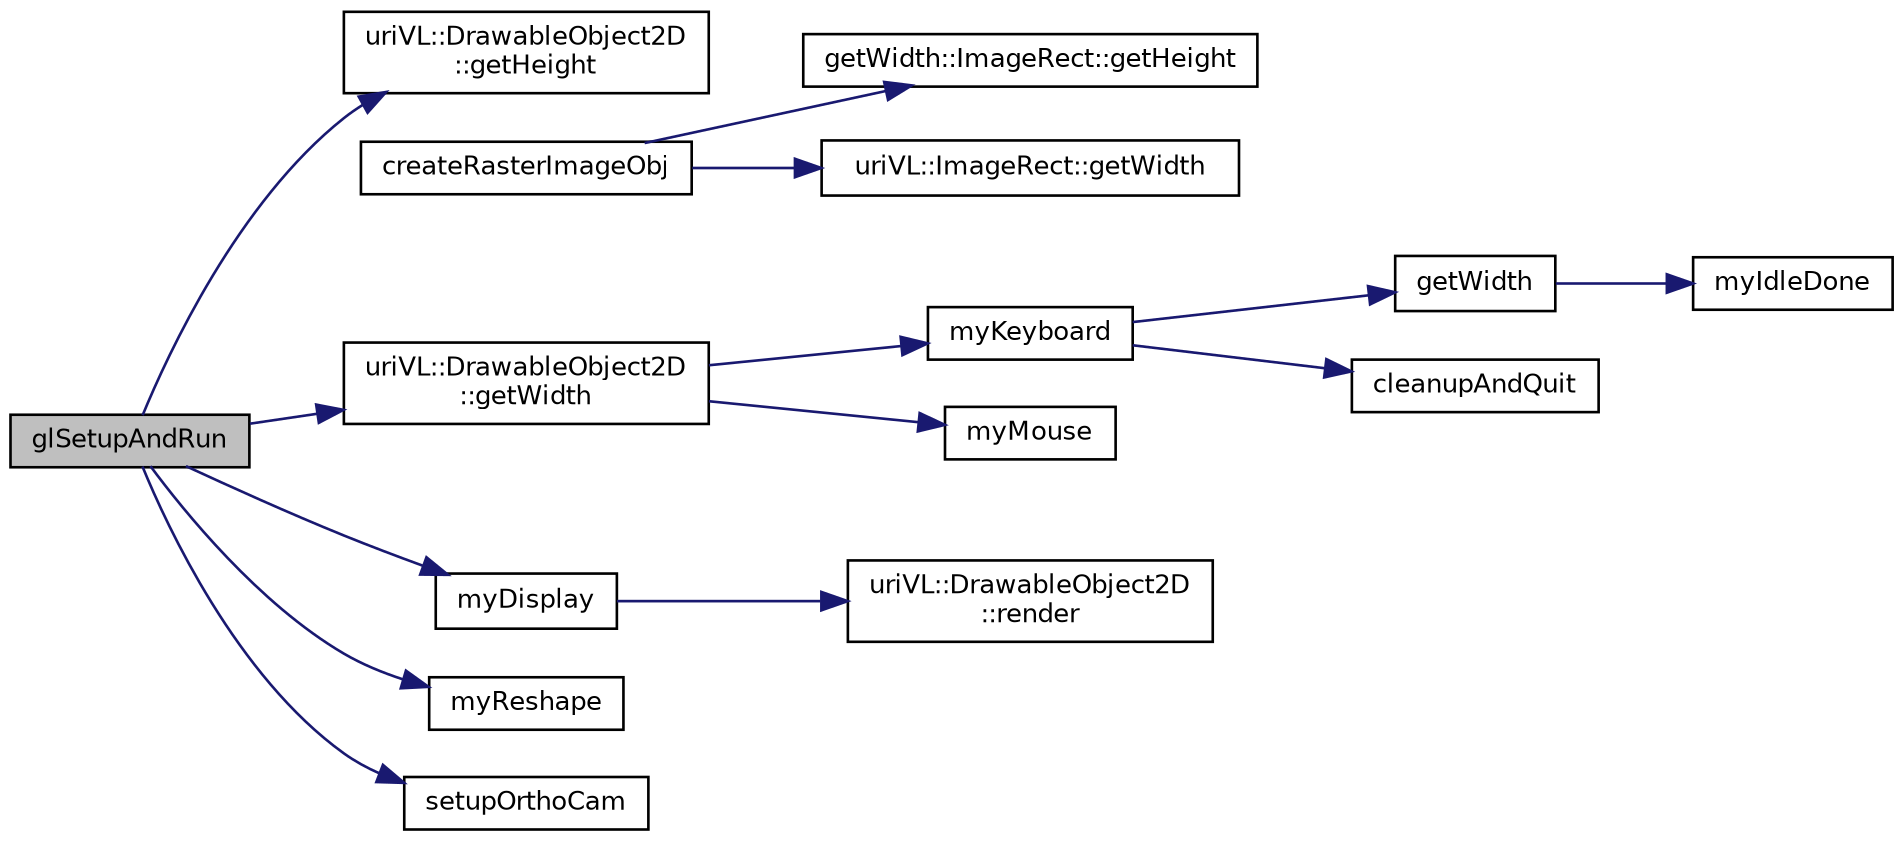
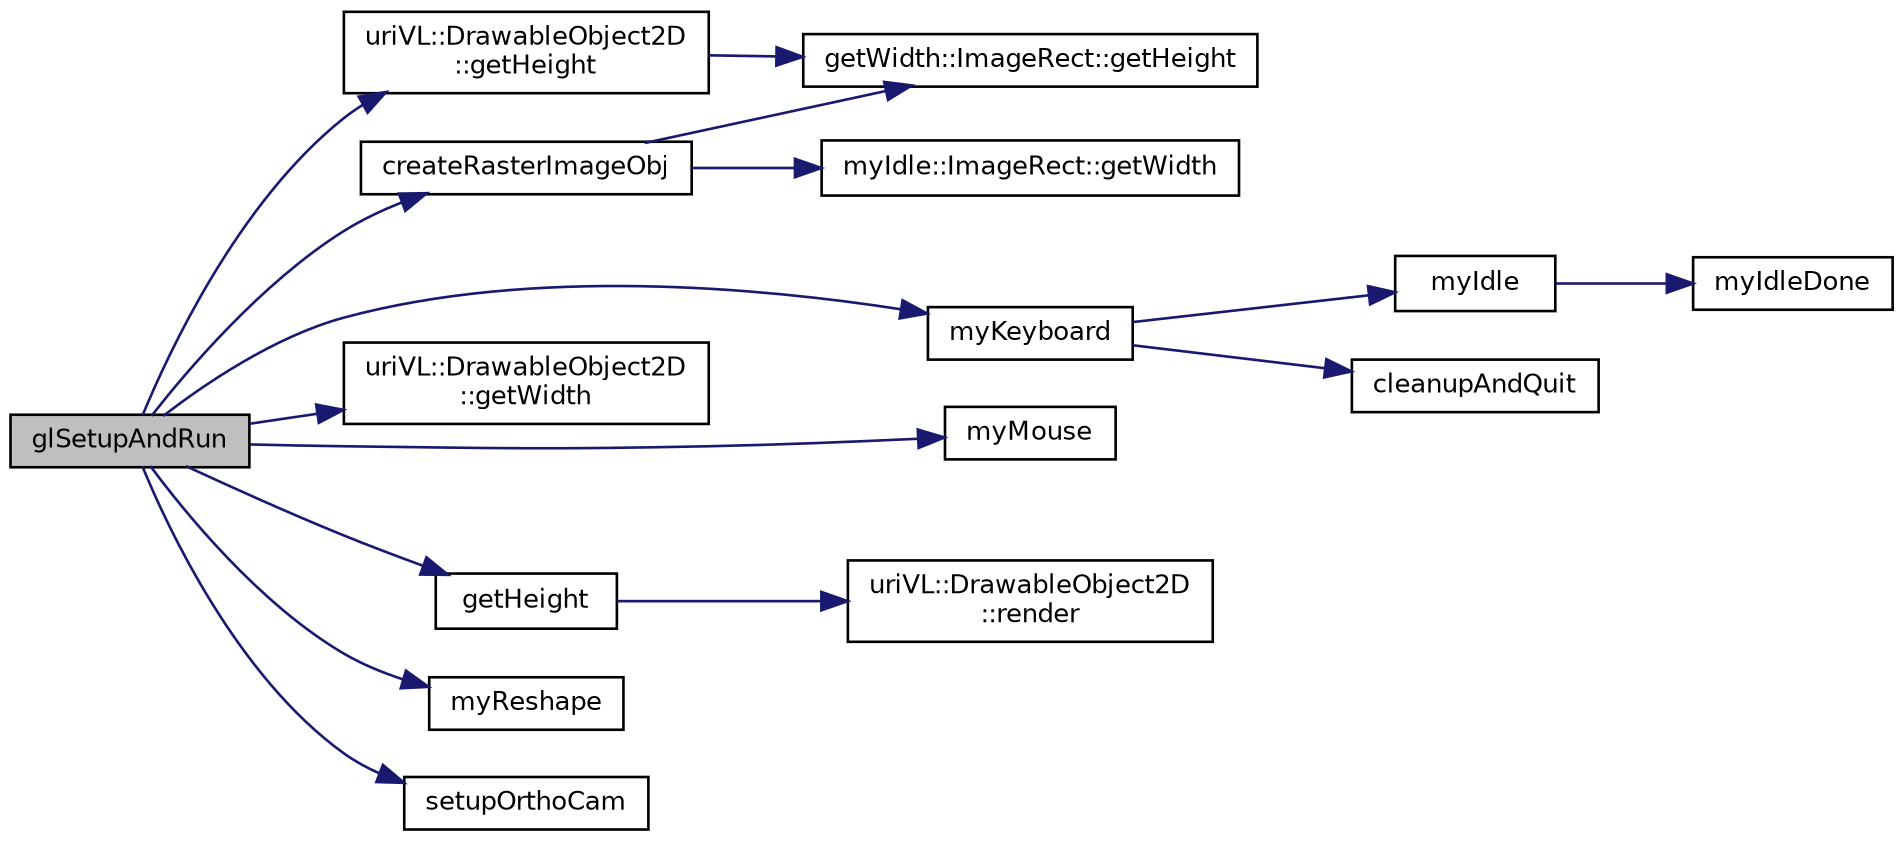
none -> (743, 56)
(1030, 168) -> (1030, 168)
(1475, 284) -> (1475, 284)
none -> (264, 294)
(805, 356) -> (518, 290)
(813, 412) -> (584, 448)
(526, 601) -> (526, 601)
